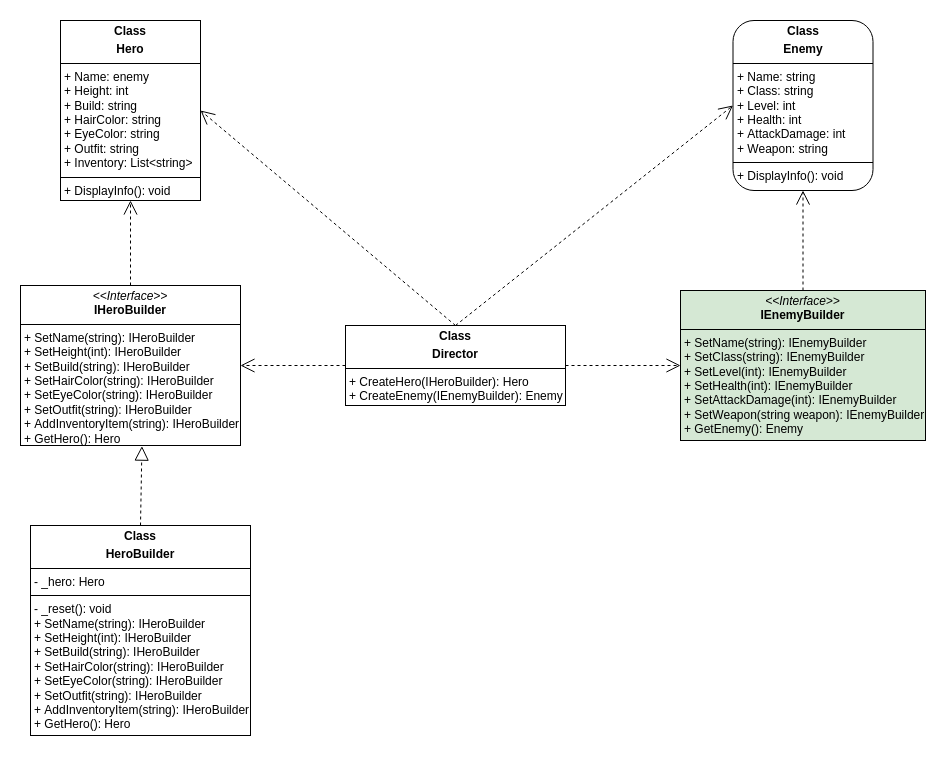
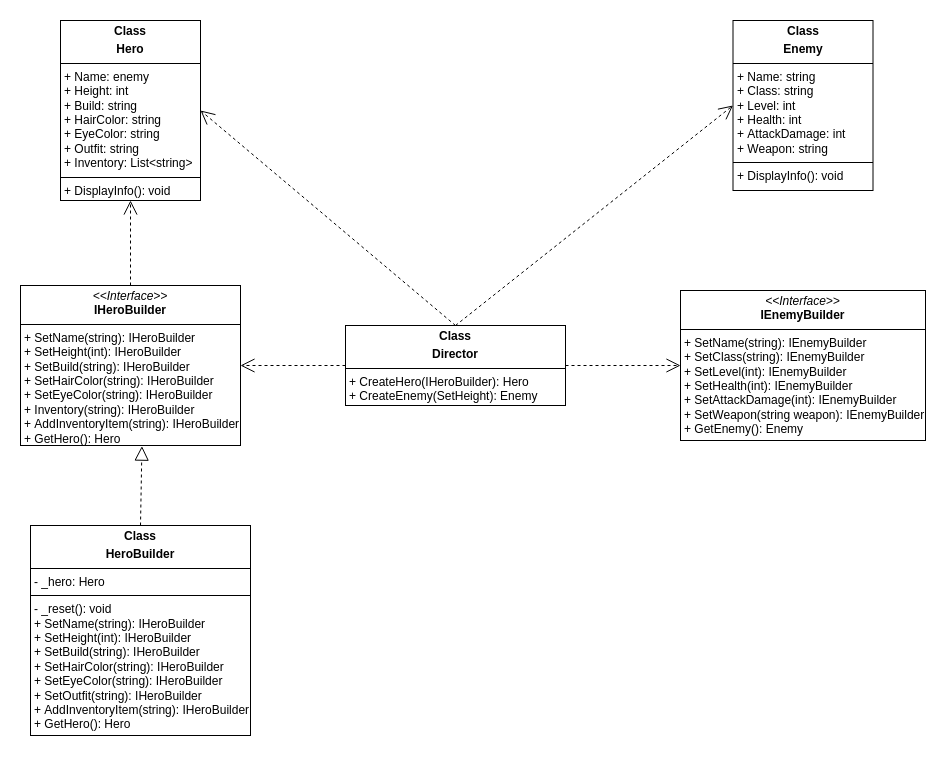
(803, 106) -> (803, 106)
(803, 242) -> none
(457, 362) -> (448, 354)
(803, 366) -> (803, 366)
(132, 372) -> (132, 372)
